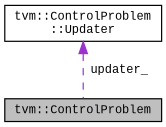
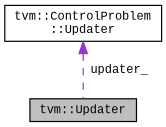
(83, 110) -> (83, 110)
